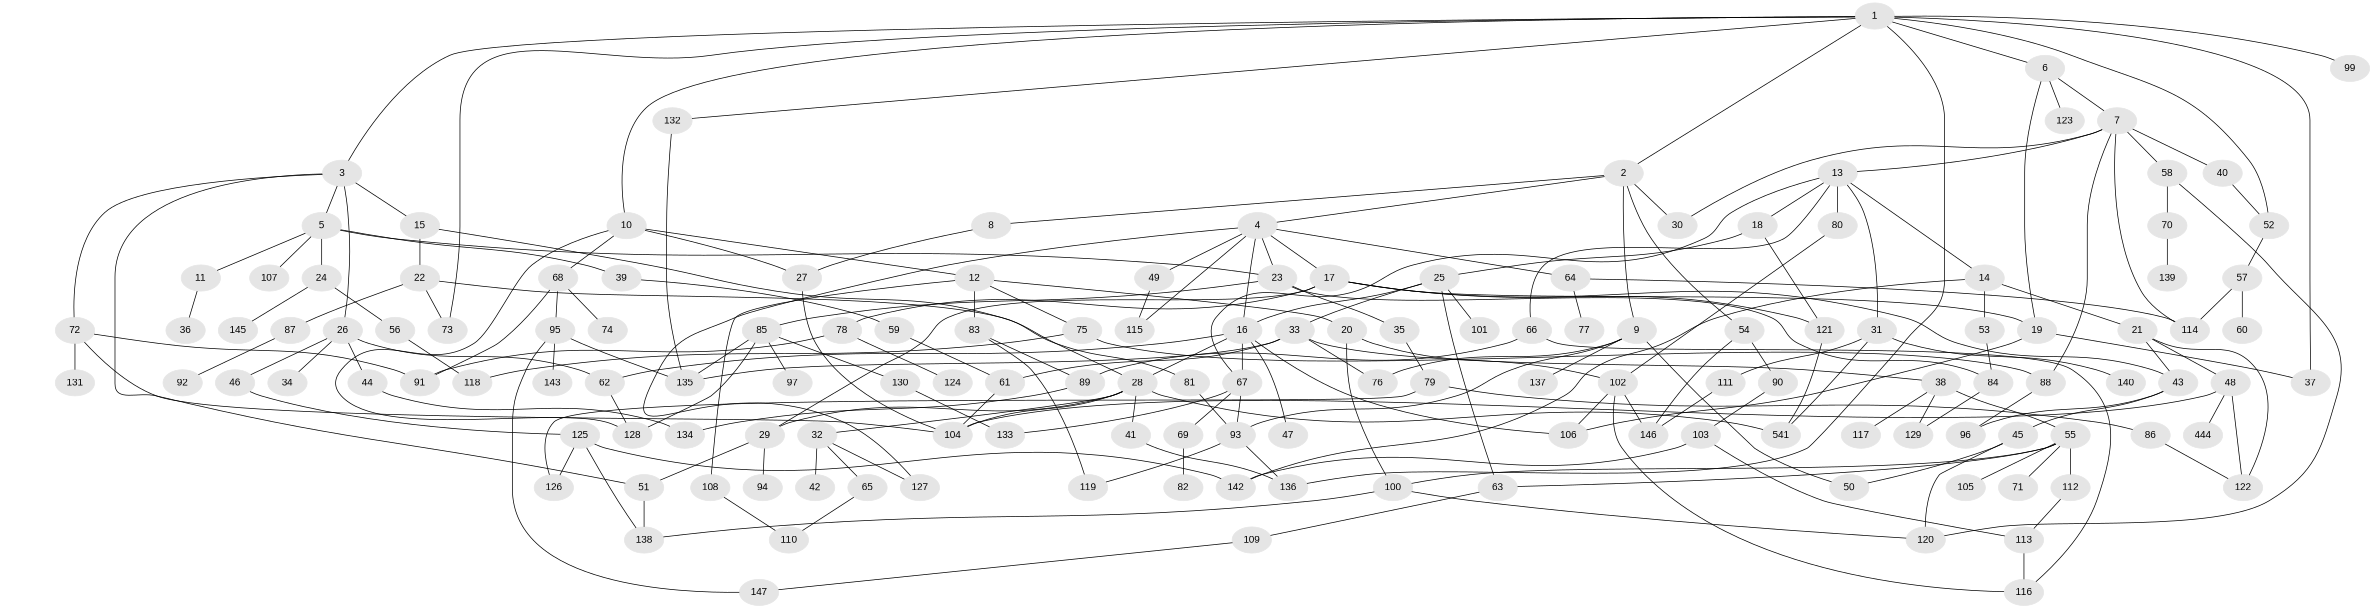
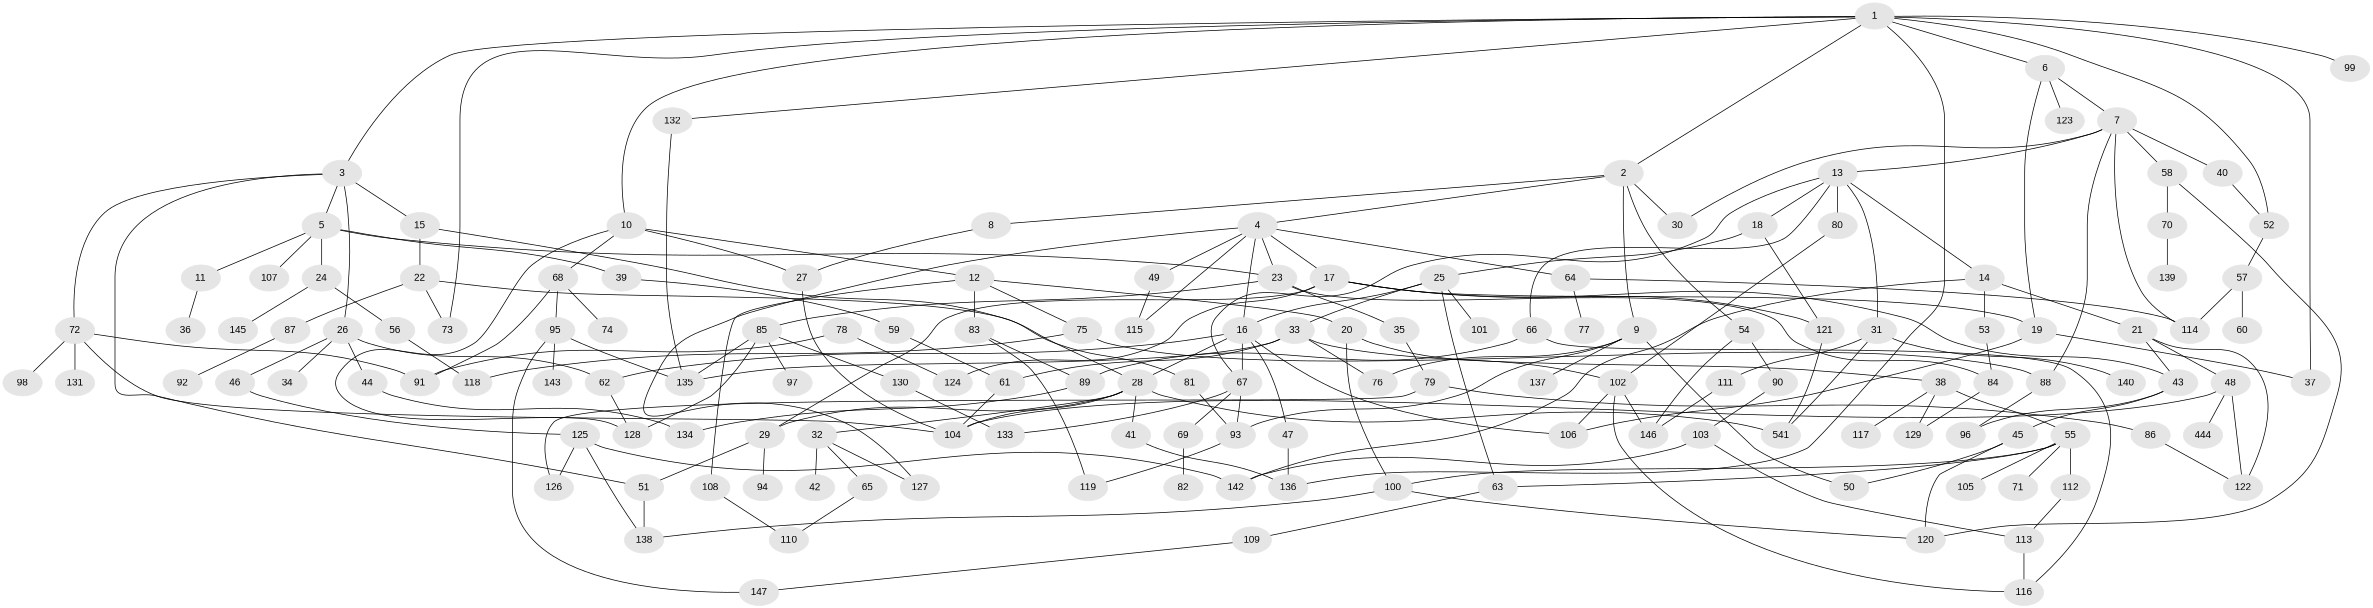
(1097, 305) -> (1130, 354)
none -> (23, 383)
(1262, 461) -> (1288, 461)
